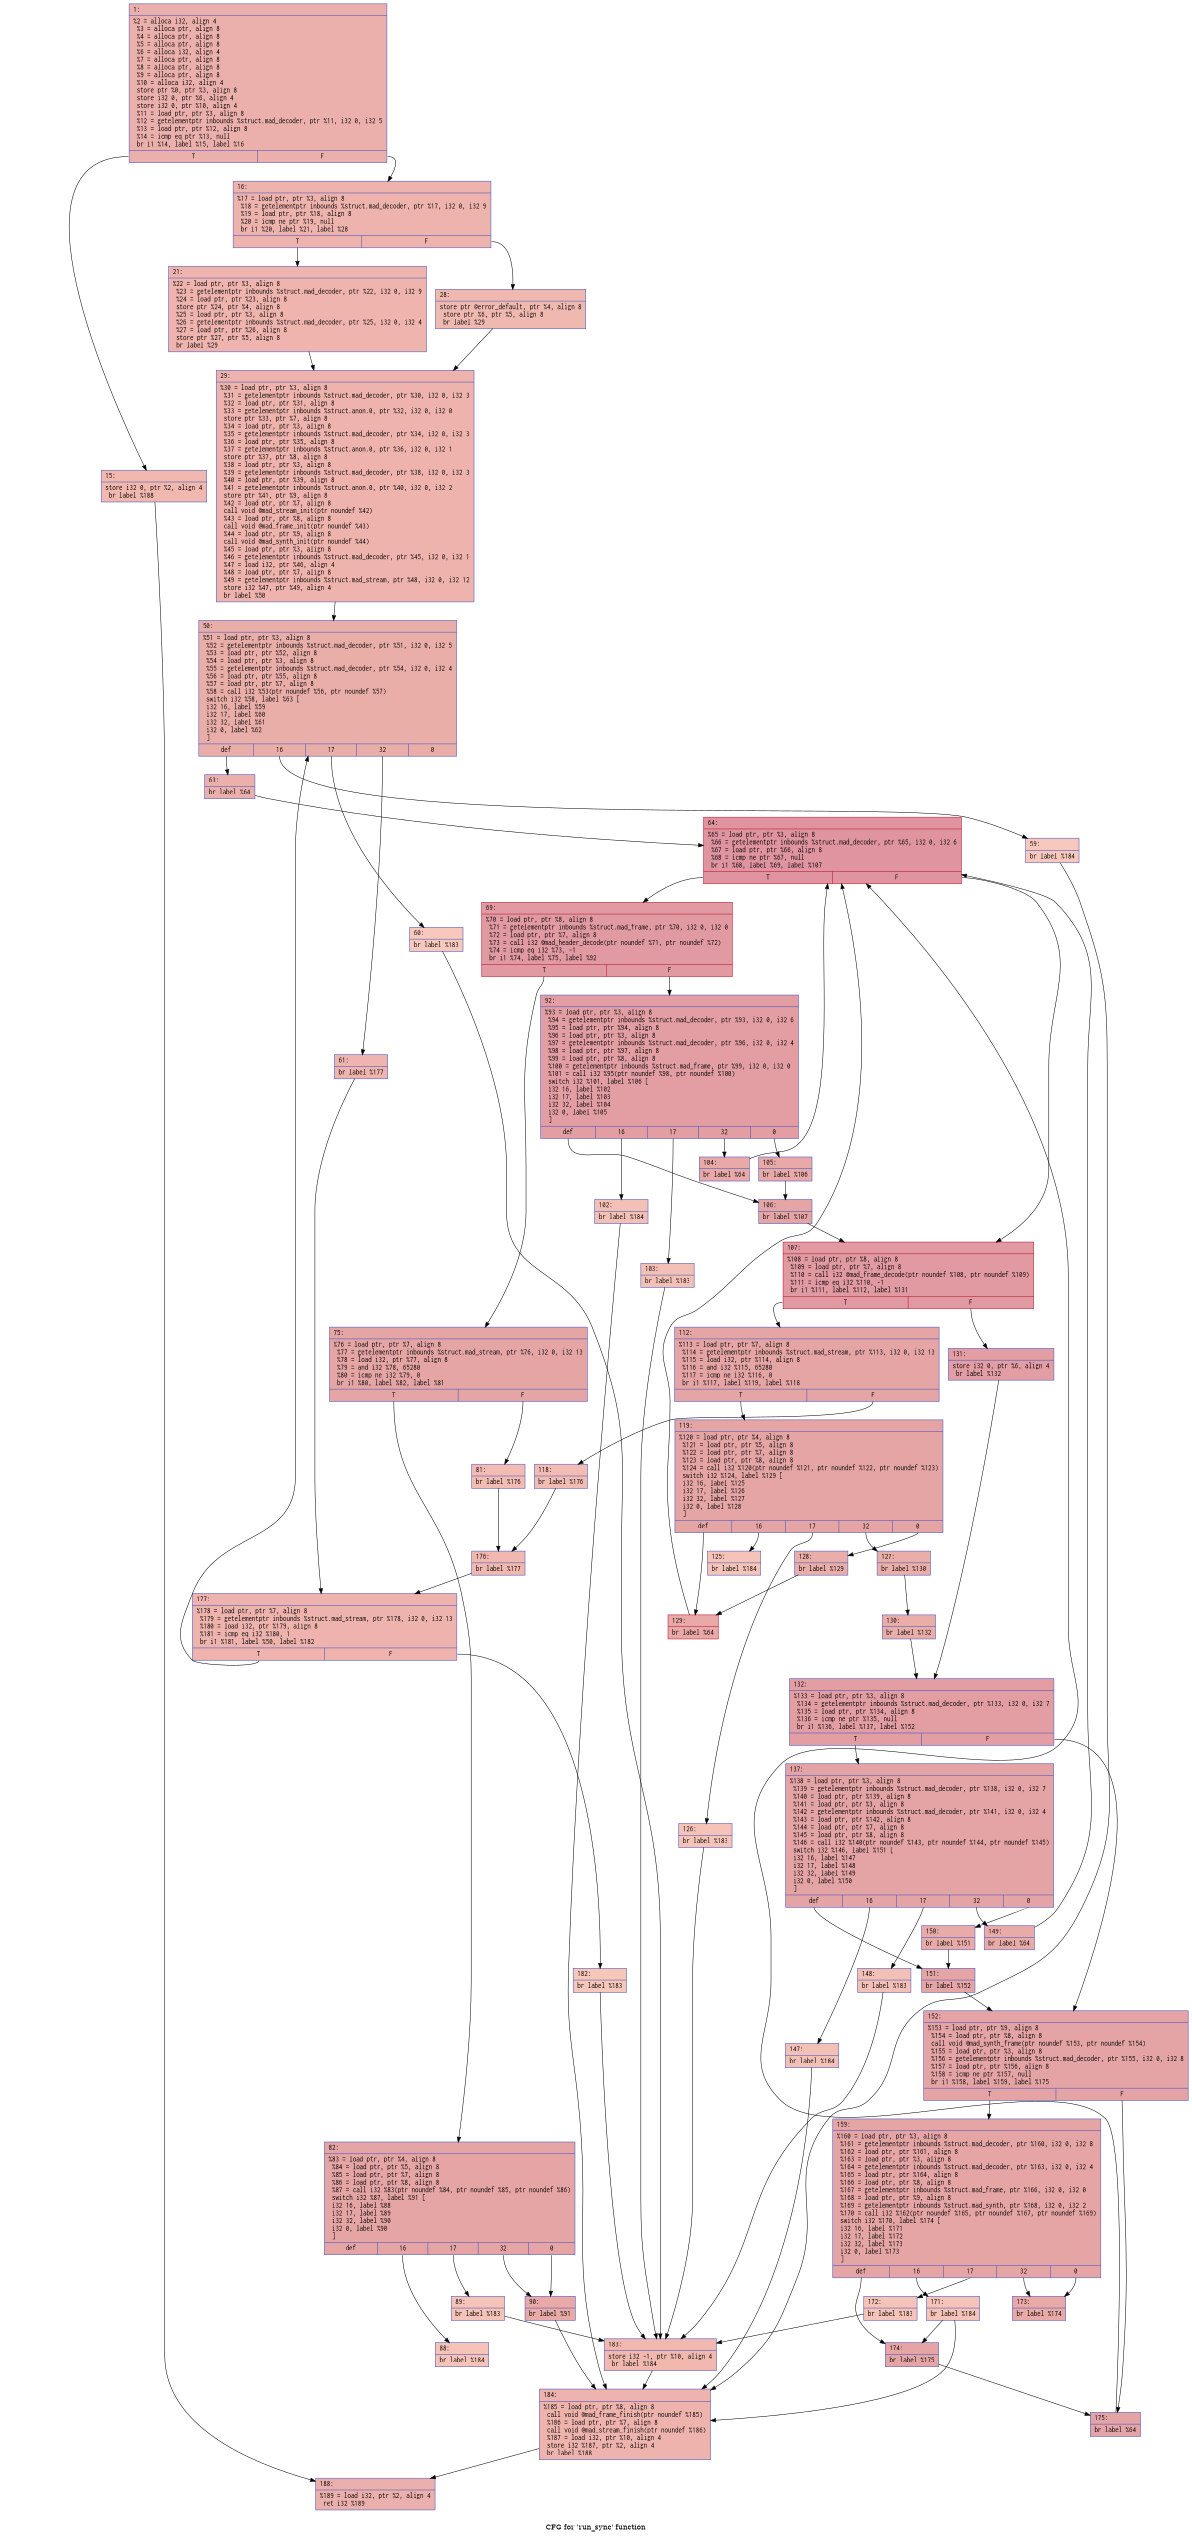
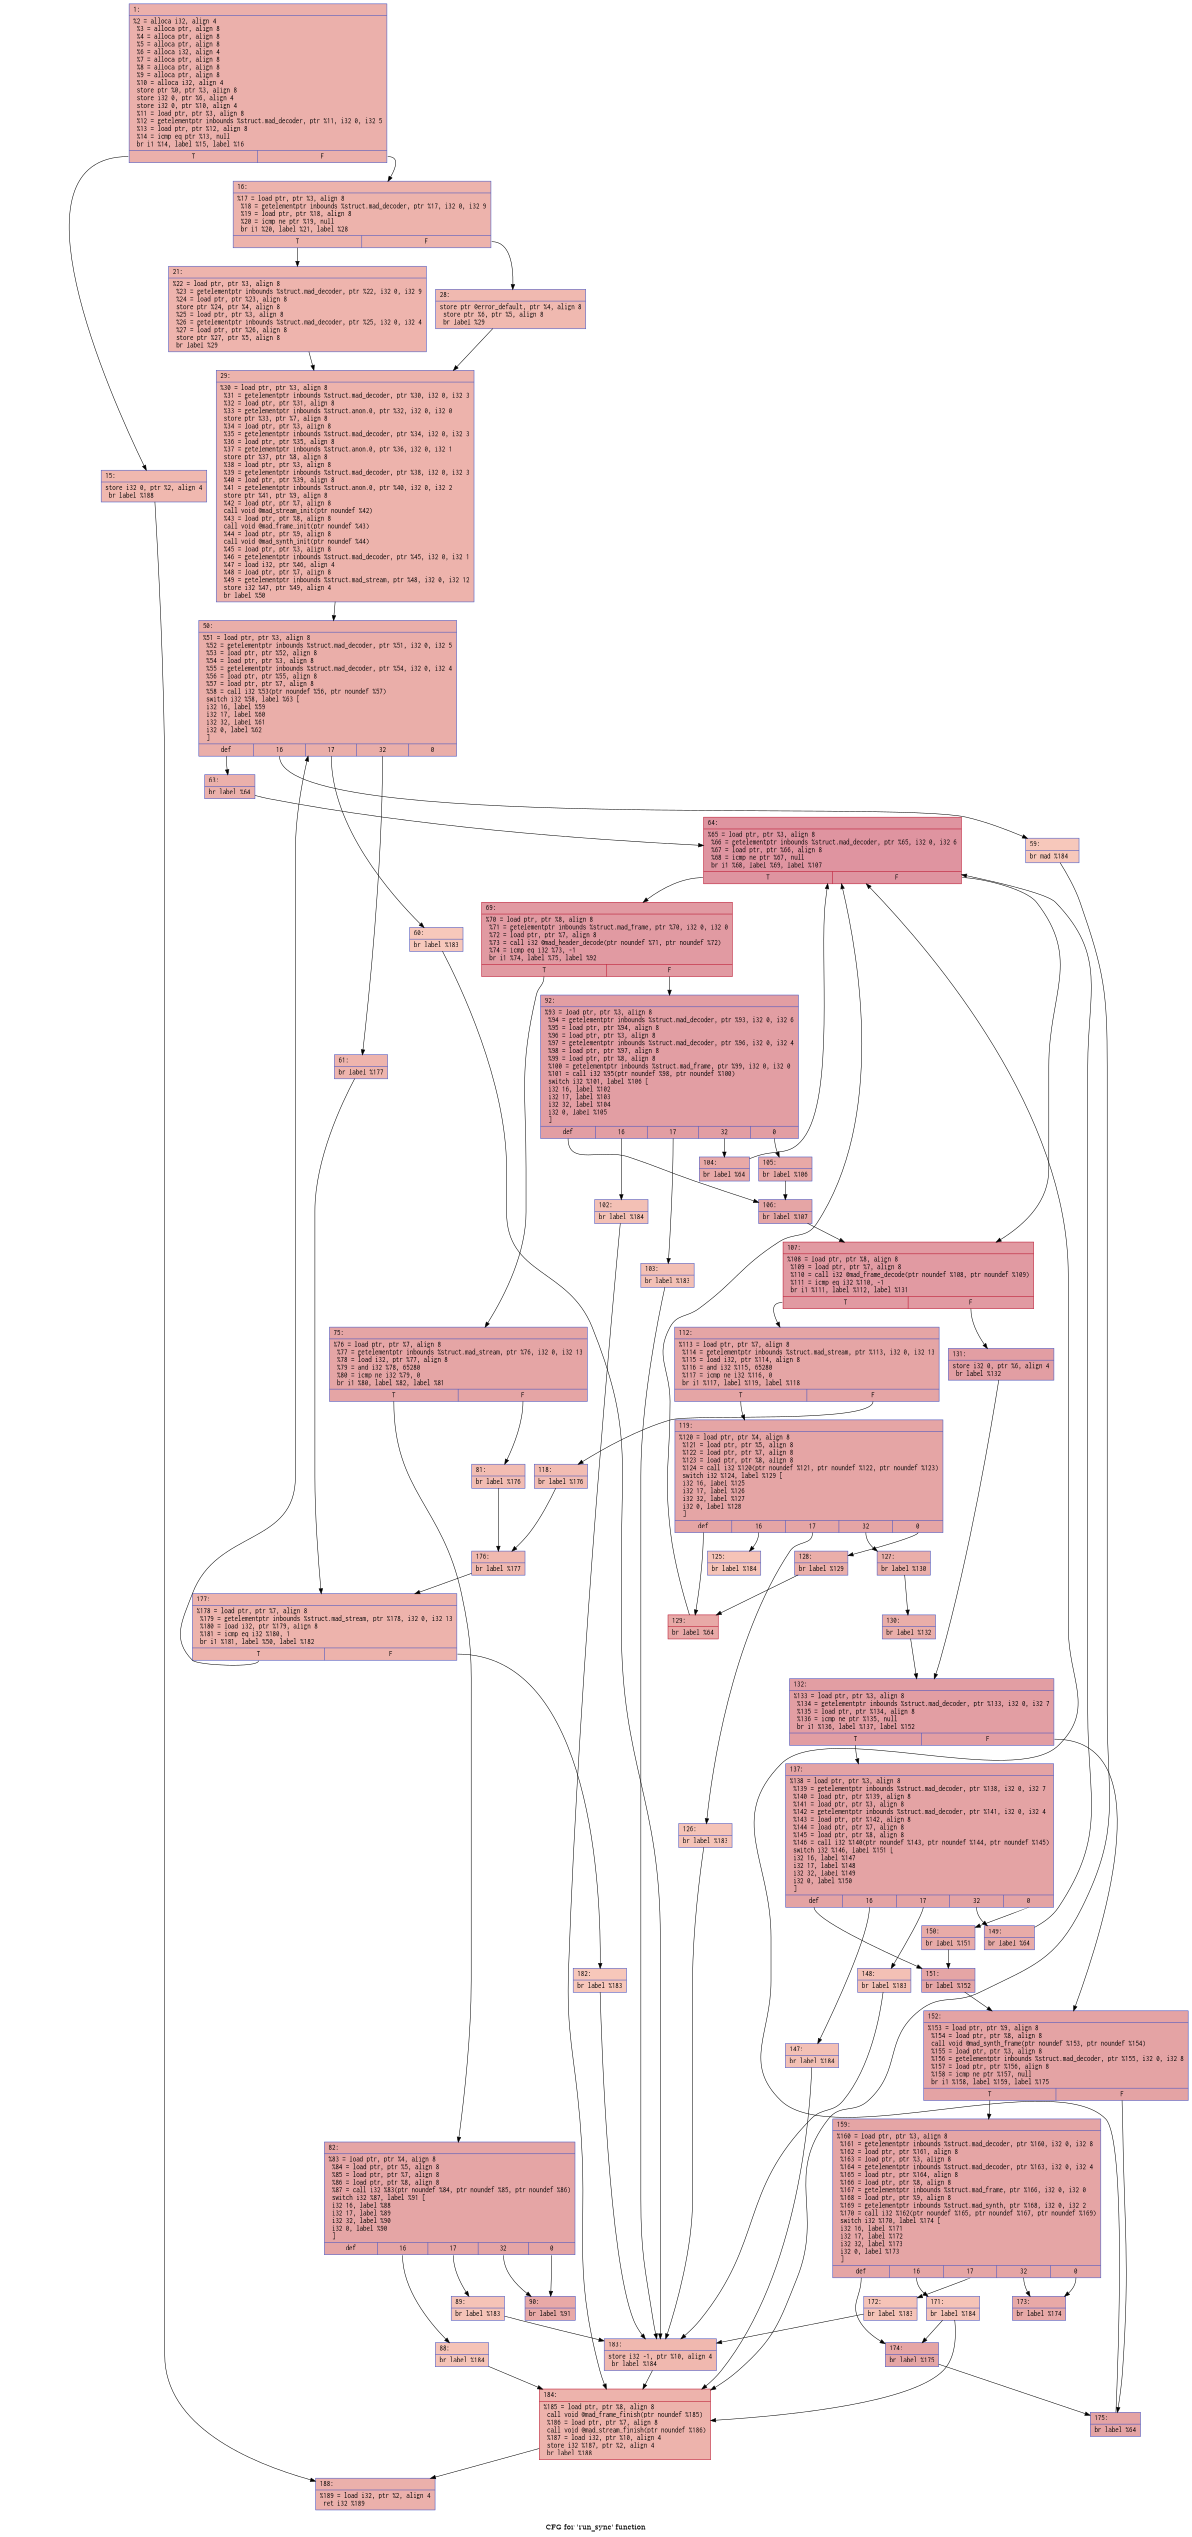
(1052, 856) -> (1049, 856)
(572, 2354) -> (513, 2377)
(625, 2424) -> (625, 2424)
